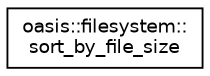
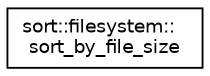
(105, 38) -> (105, 38)
